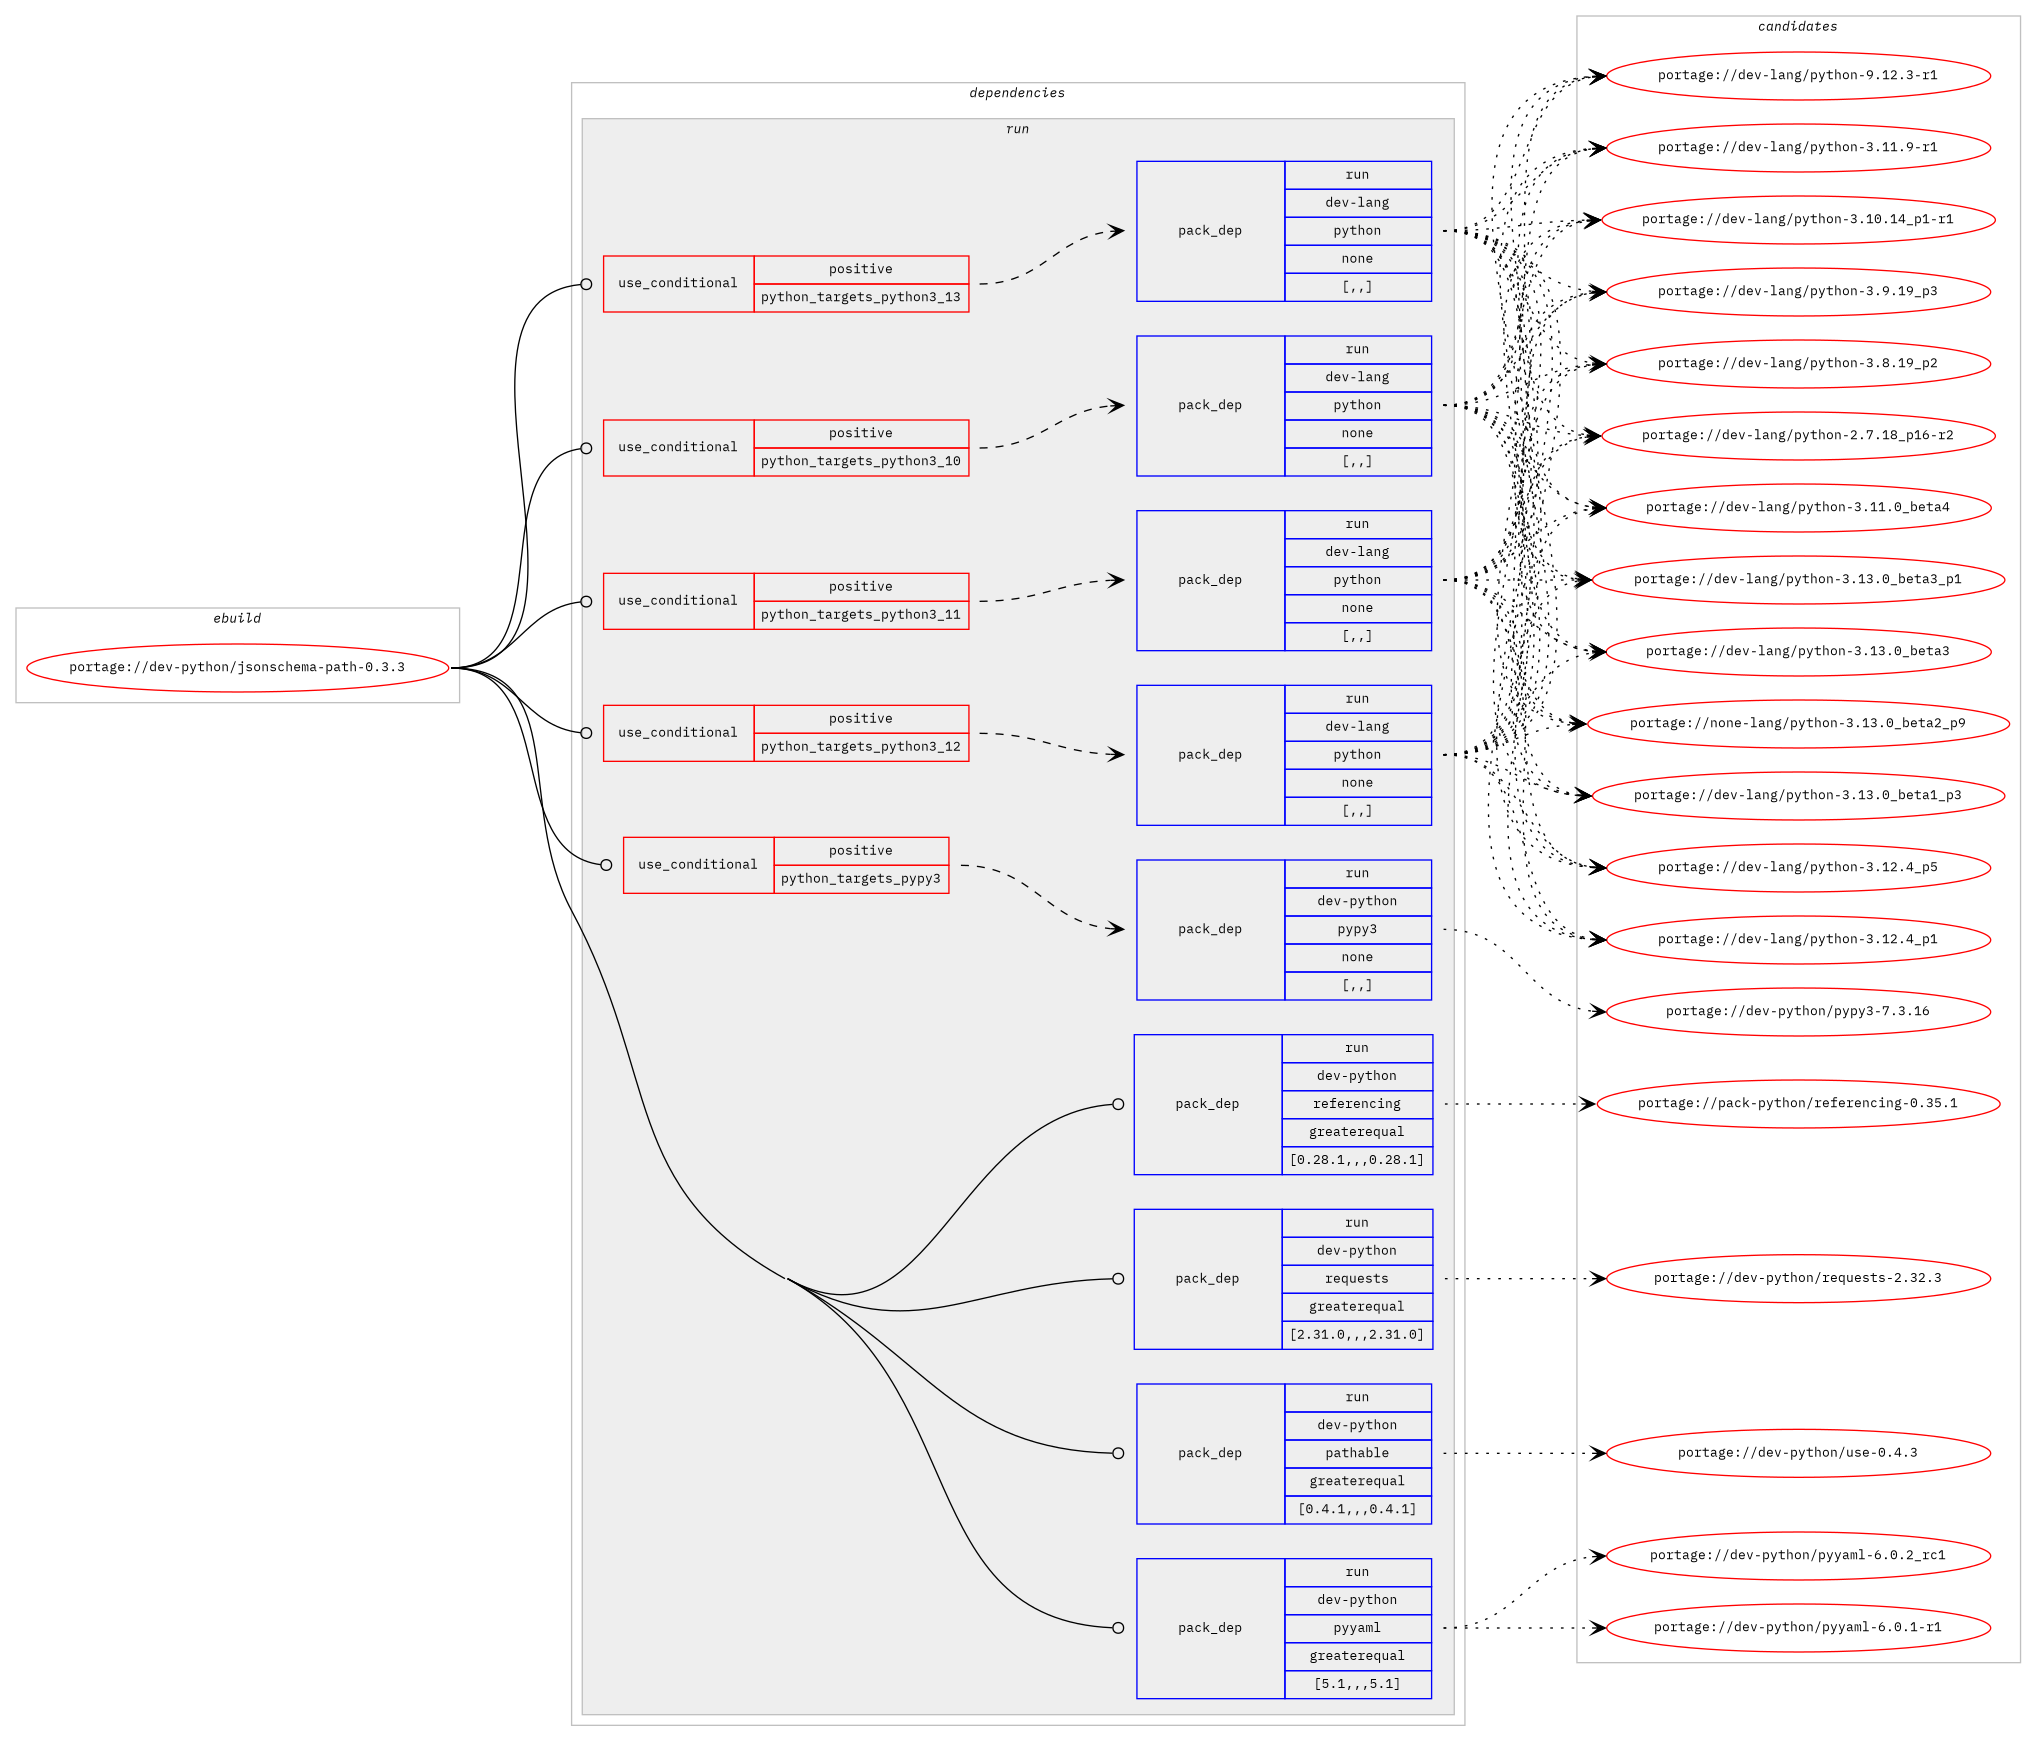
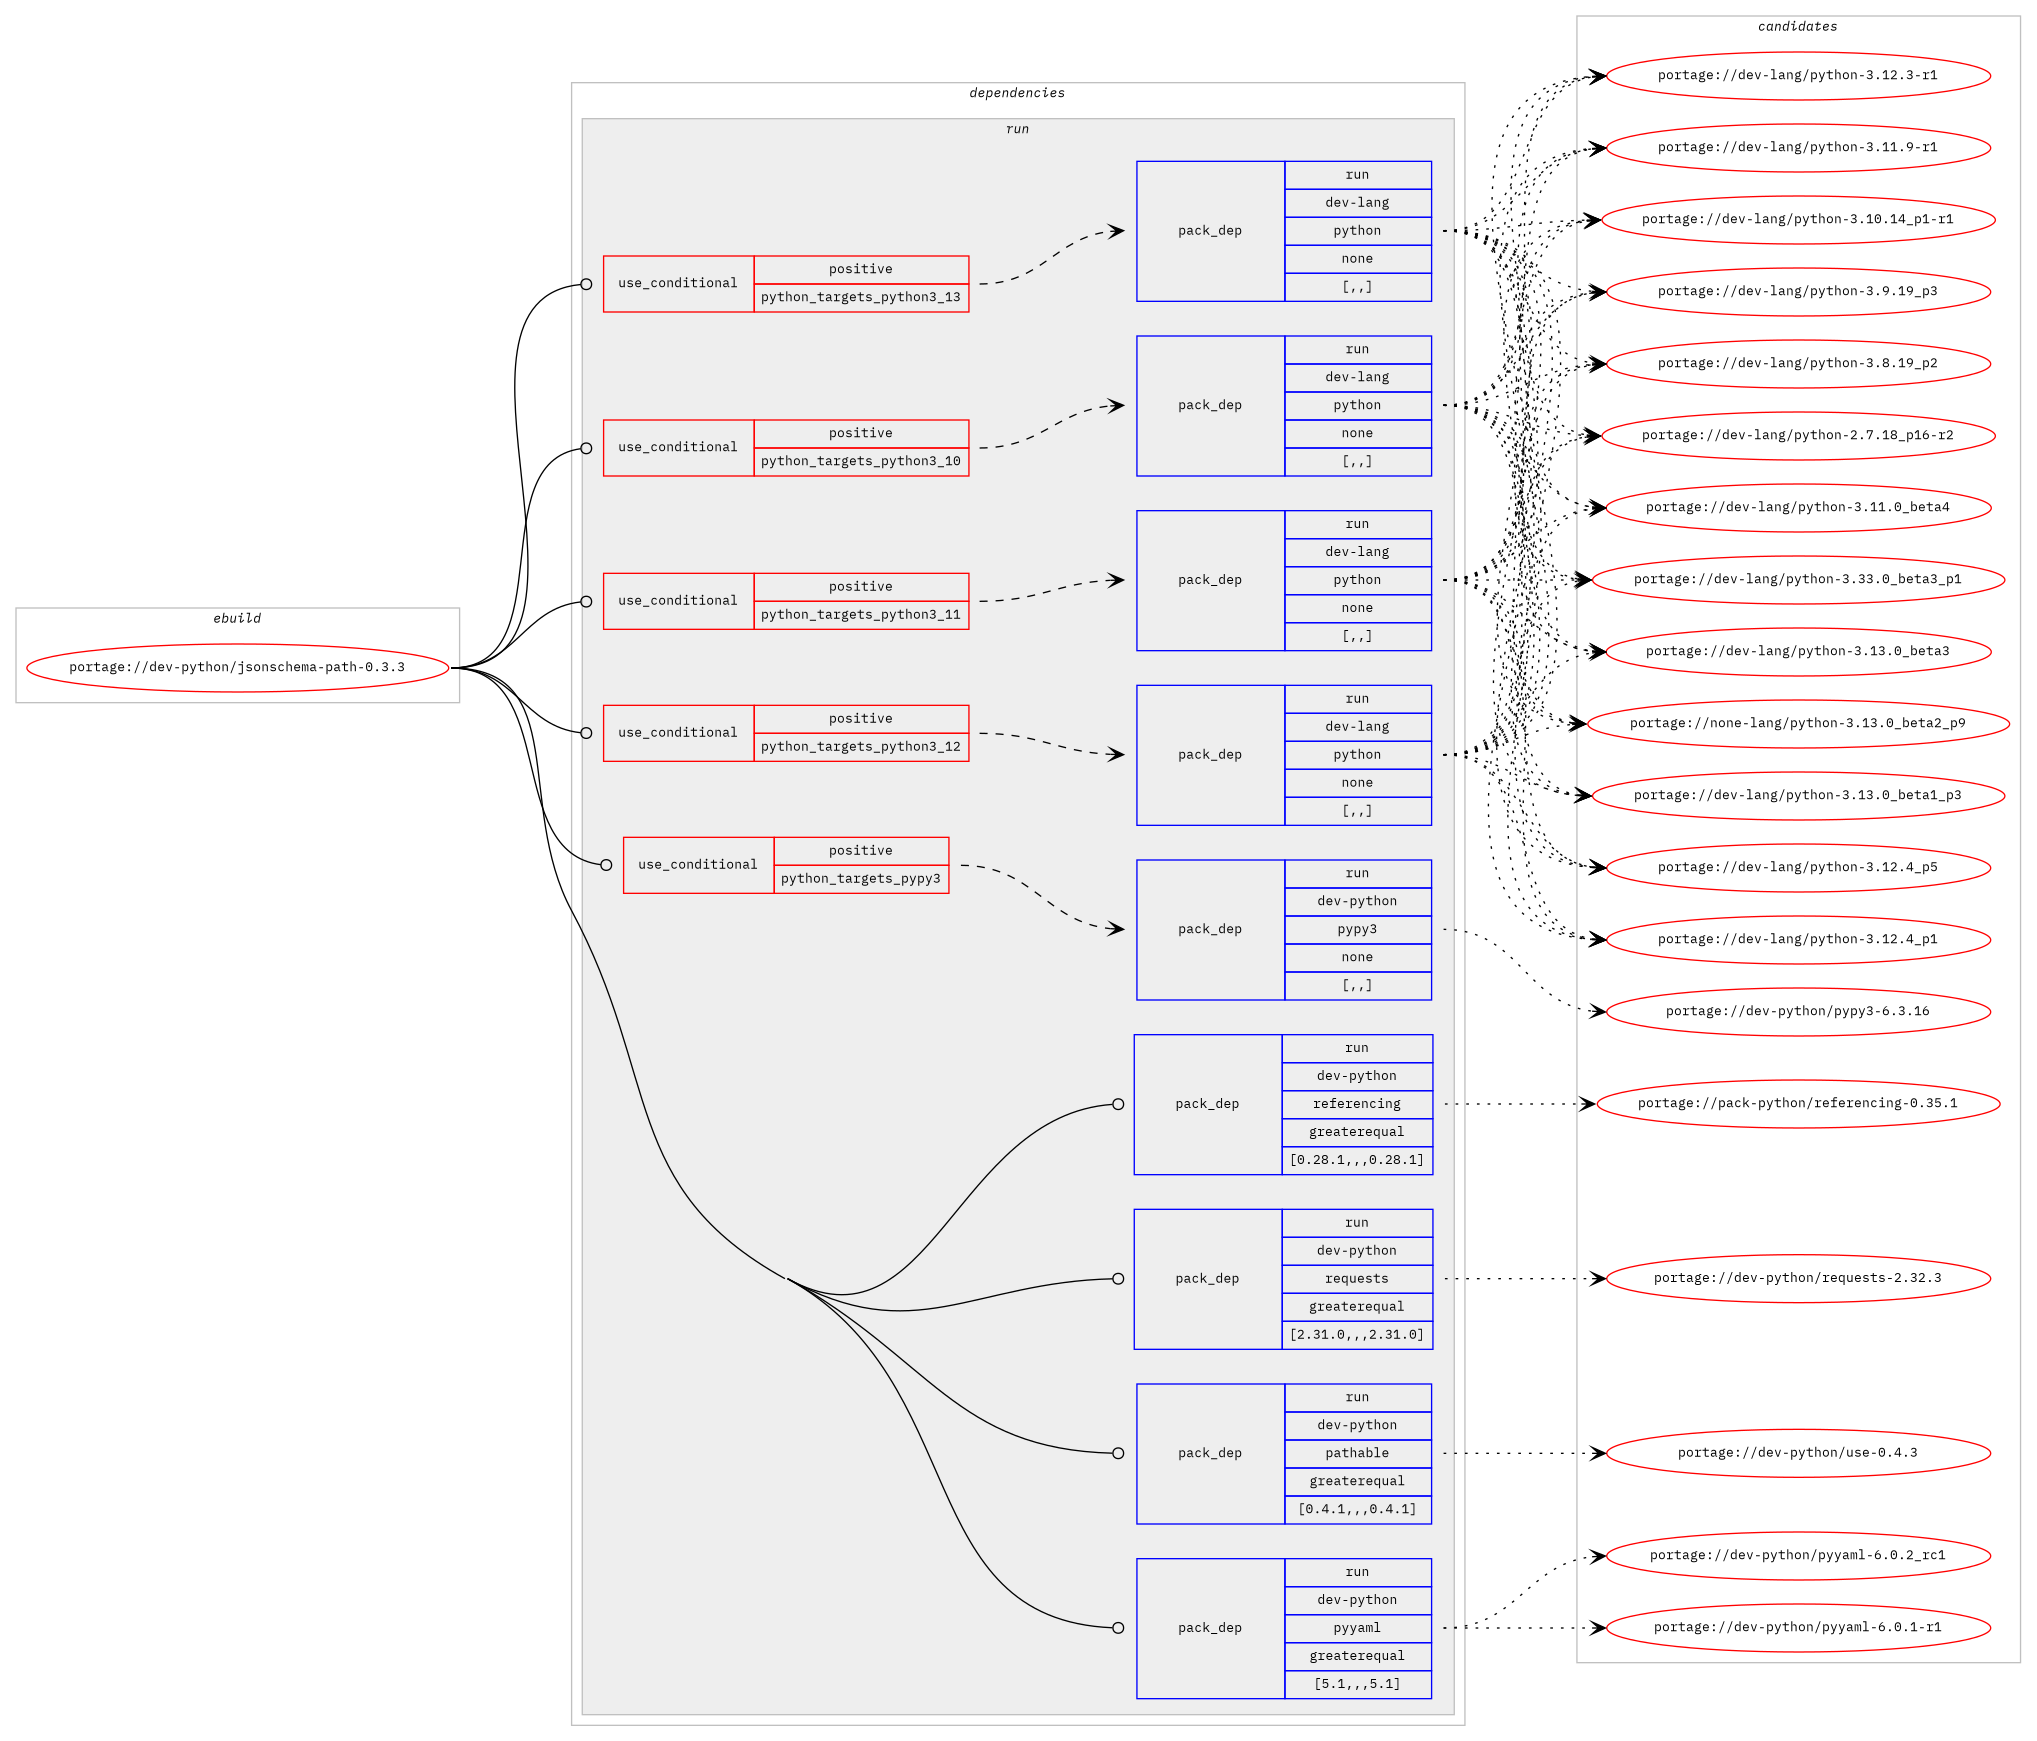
(1799, 76) -> (1799, 76)
(1799, 580) -> (1799, 580)
(1799, 1012) -> (1799, 1012)
